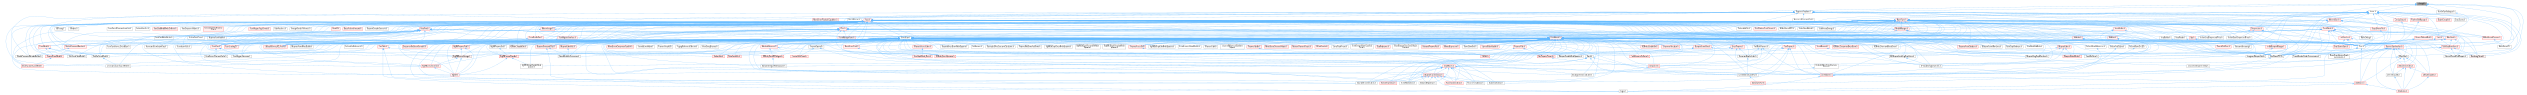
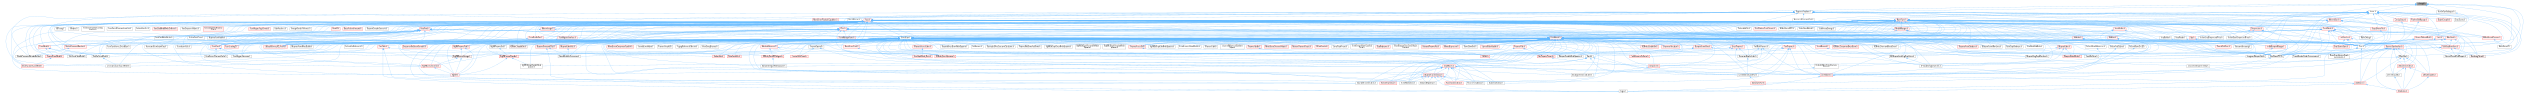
none -> (93, 29)
